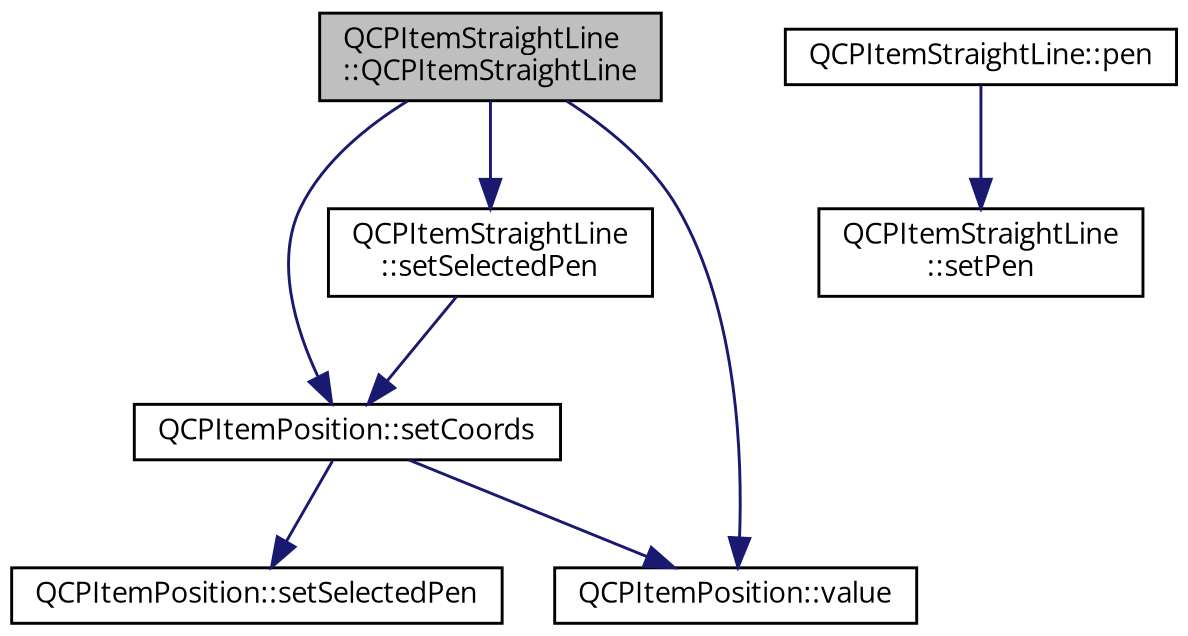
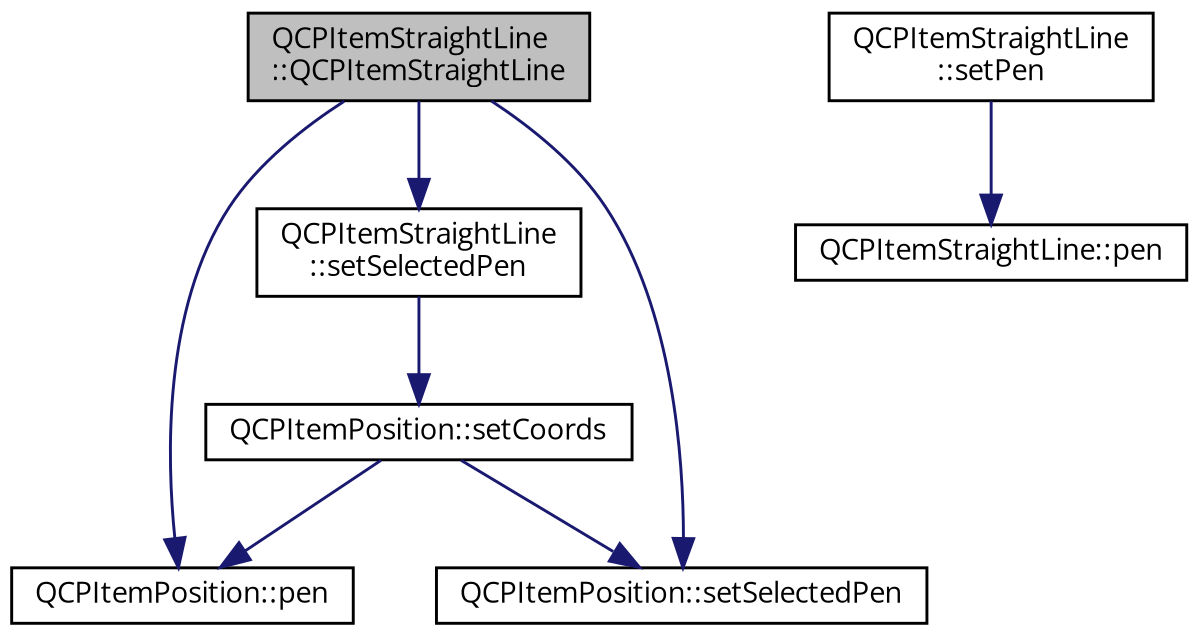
(981, 132) -> (991, 148)
(297, 218) -> (647, 291)
(736, 596) -> (182, 596)
